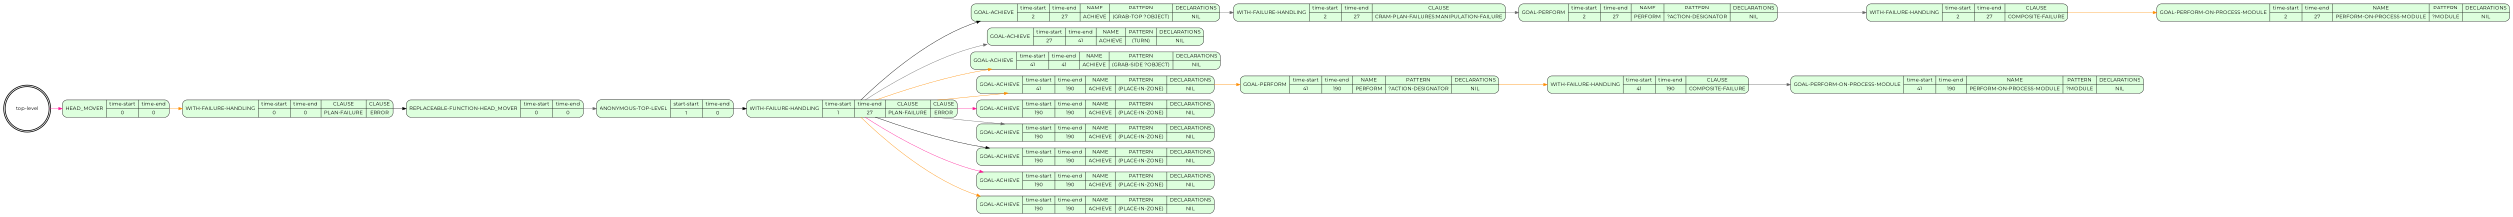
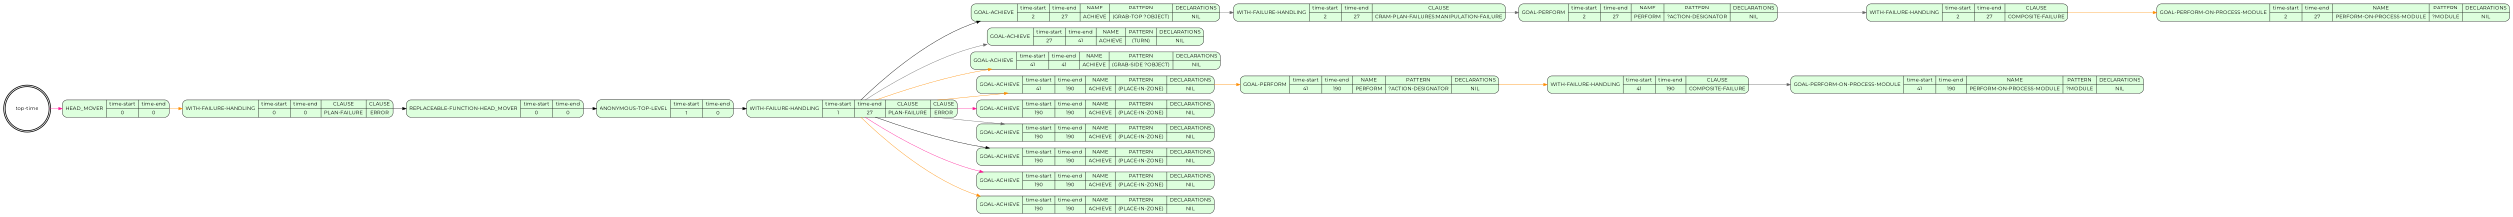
(686, 104) -> (687, 104)
(27, 109) -> (27, 109)
(588, 109) -> (588, 109)
